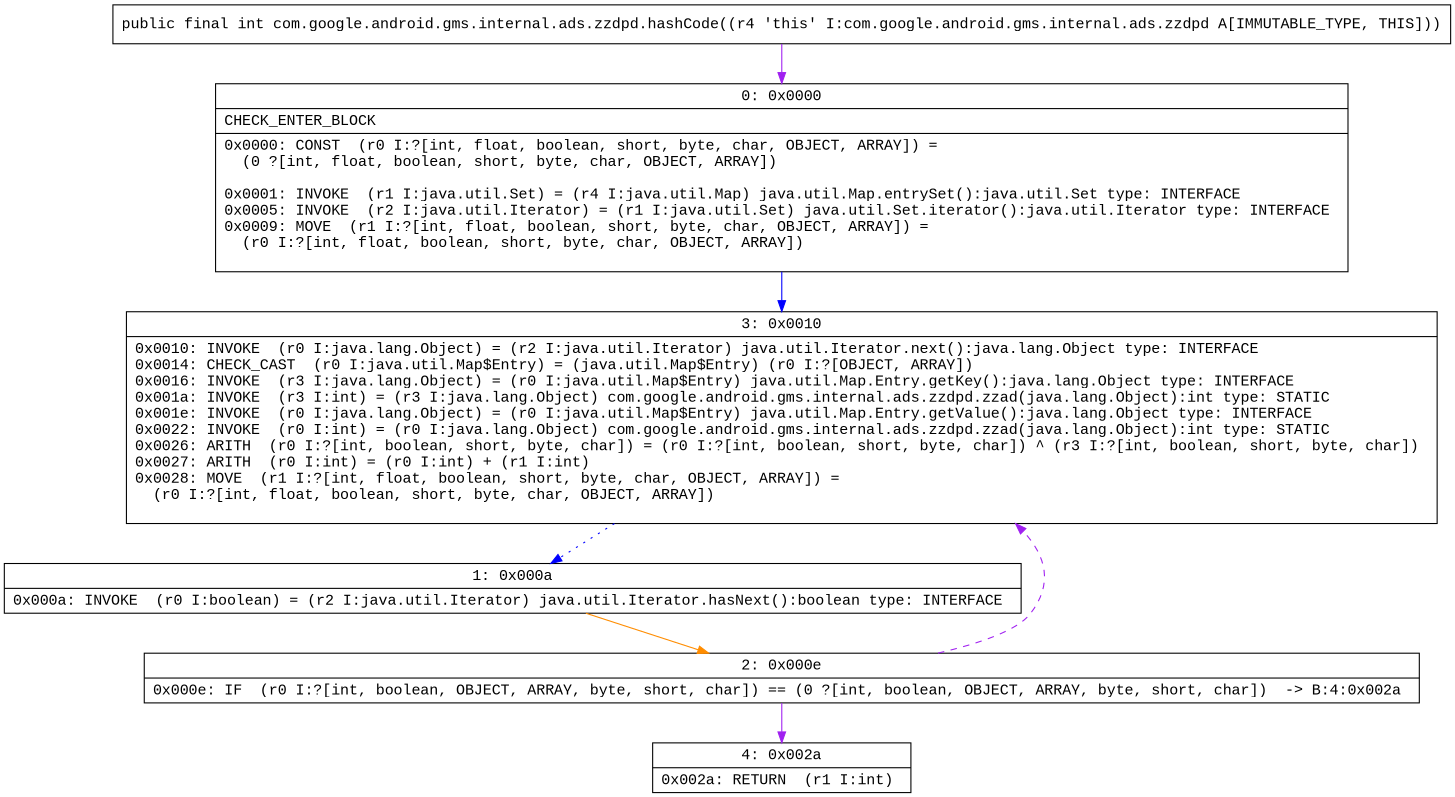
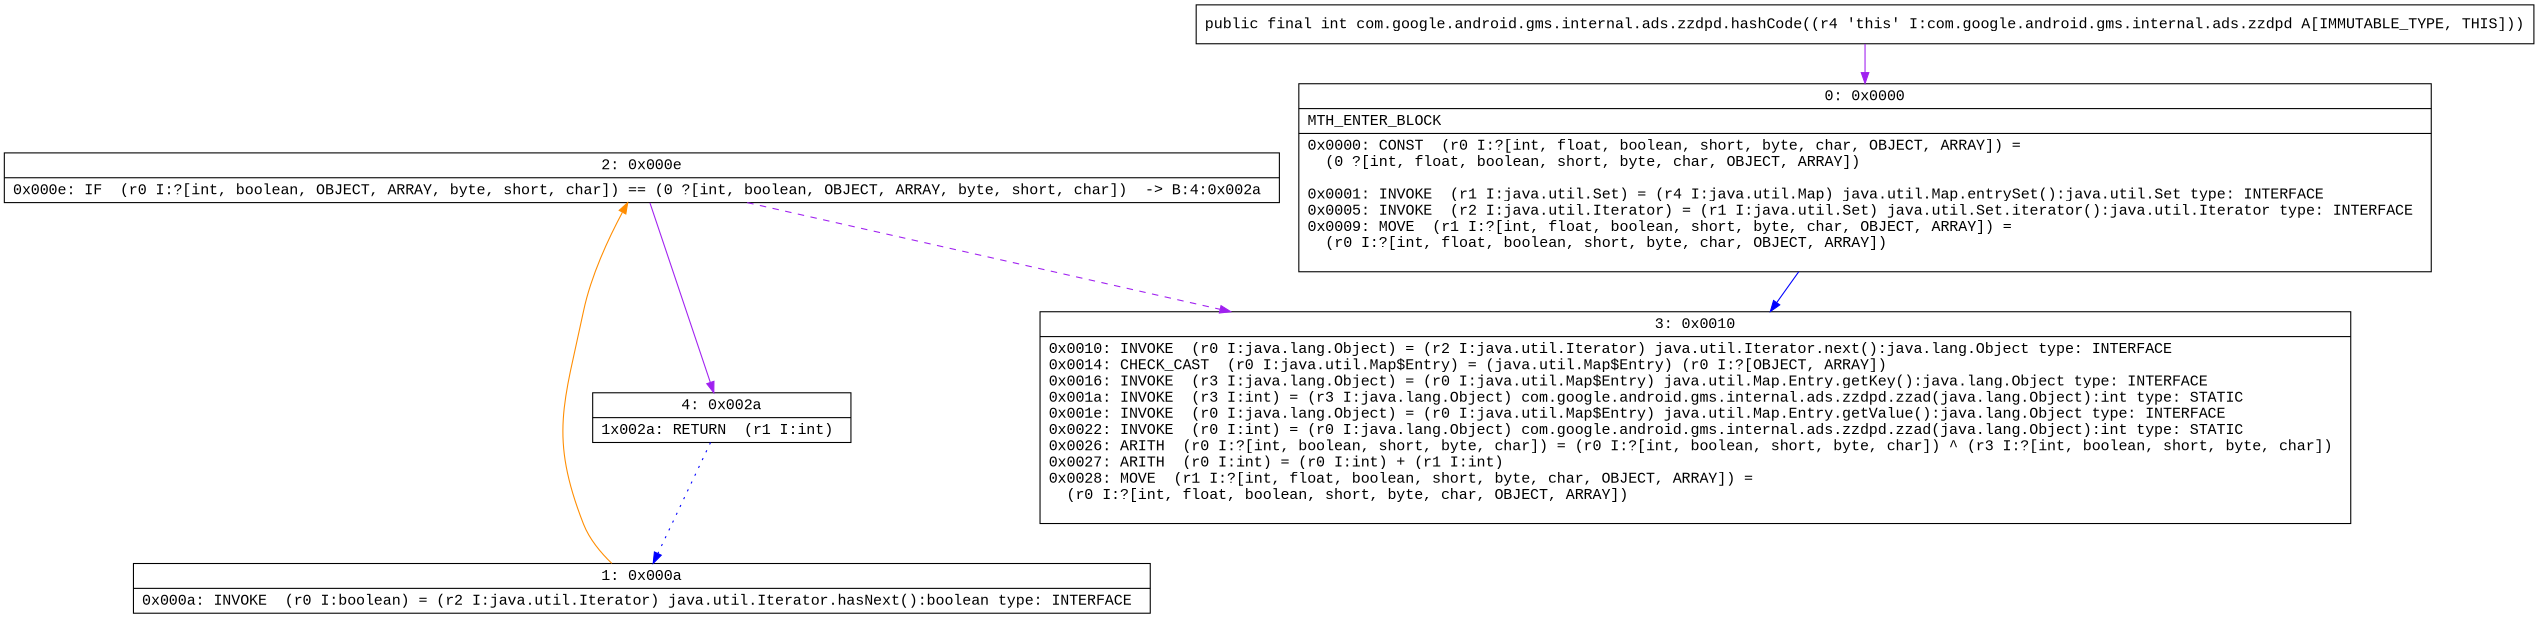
(300, 120) -> (1374, 120)
(587, 541) -> (684, 498)
(782, 780) -> (722, 430)
